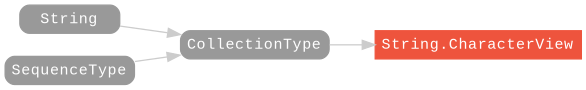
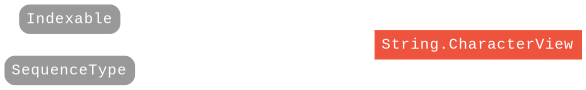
(70, 19) -> (70, 19)
(255, 45) -> none
